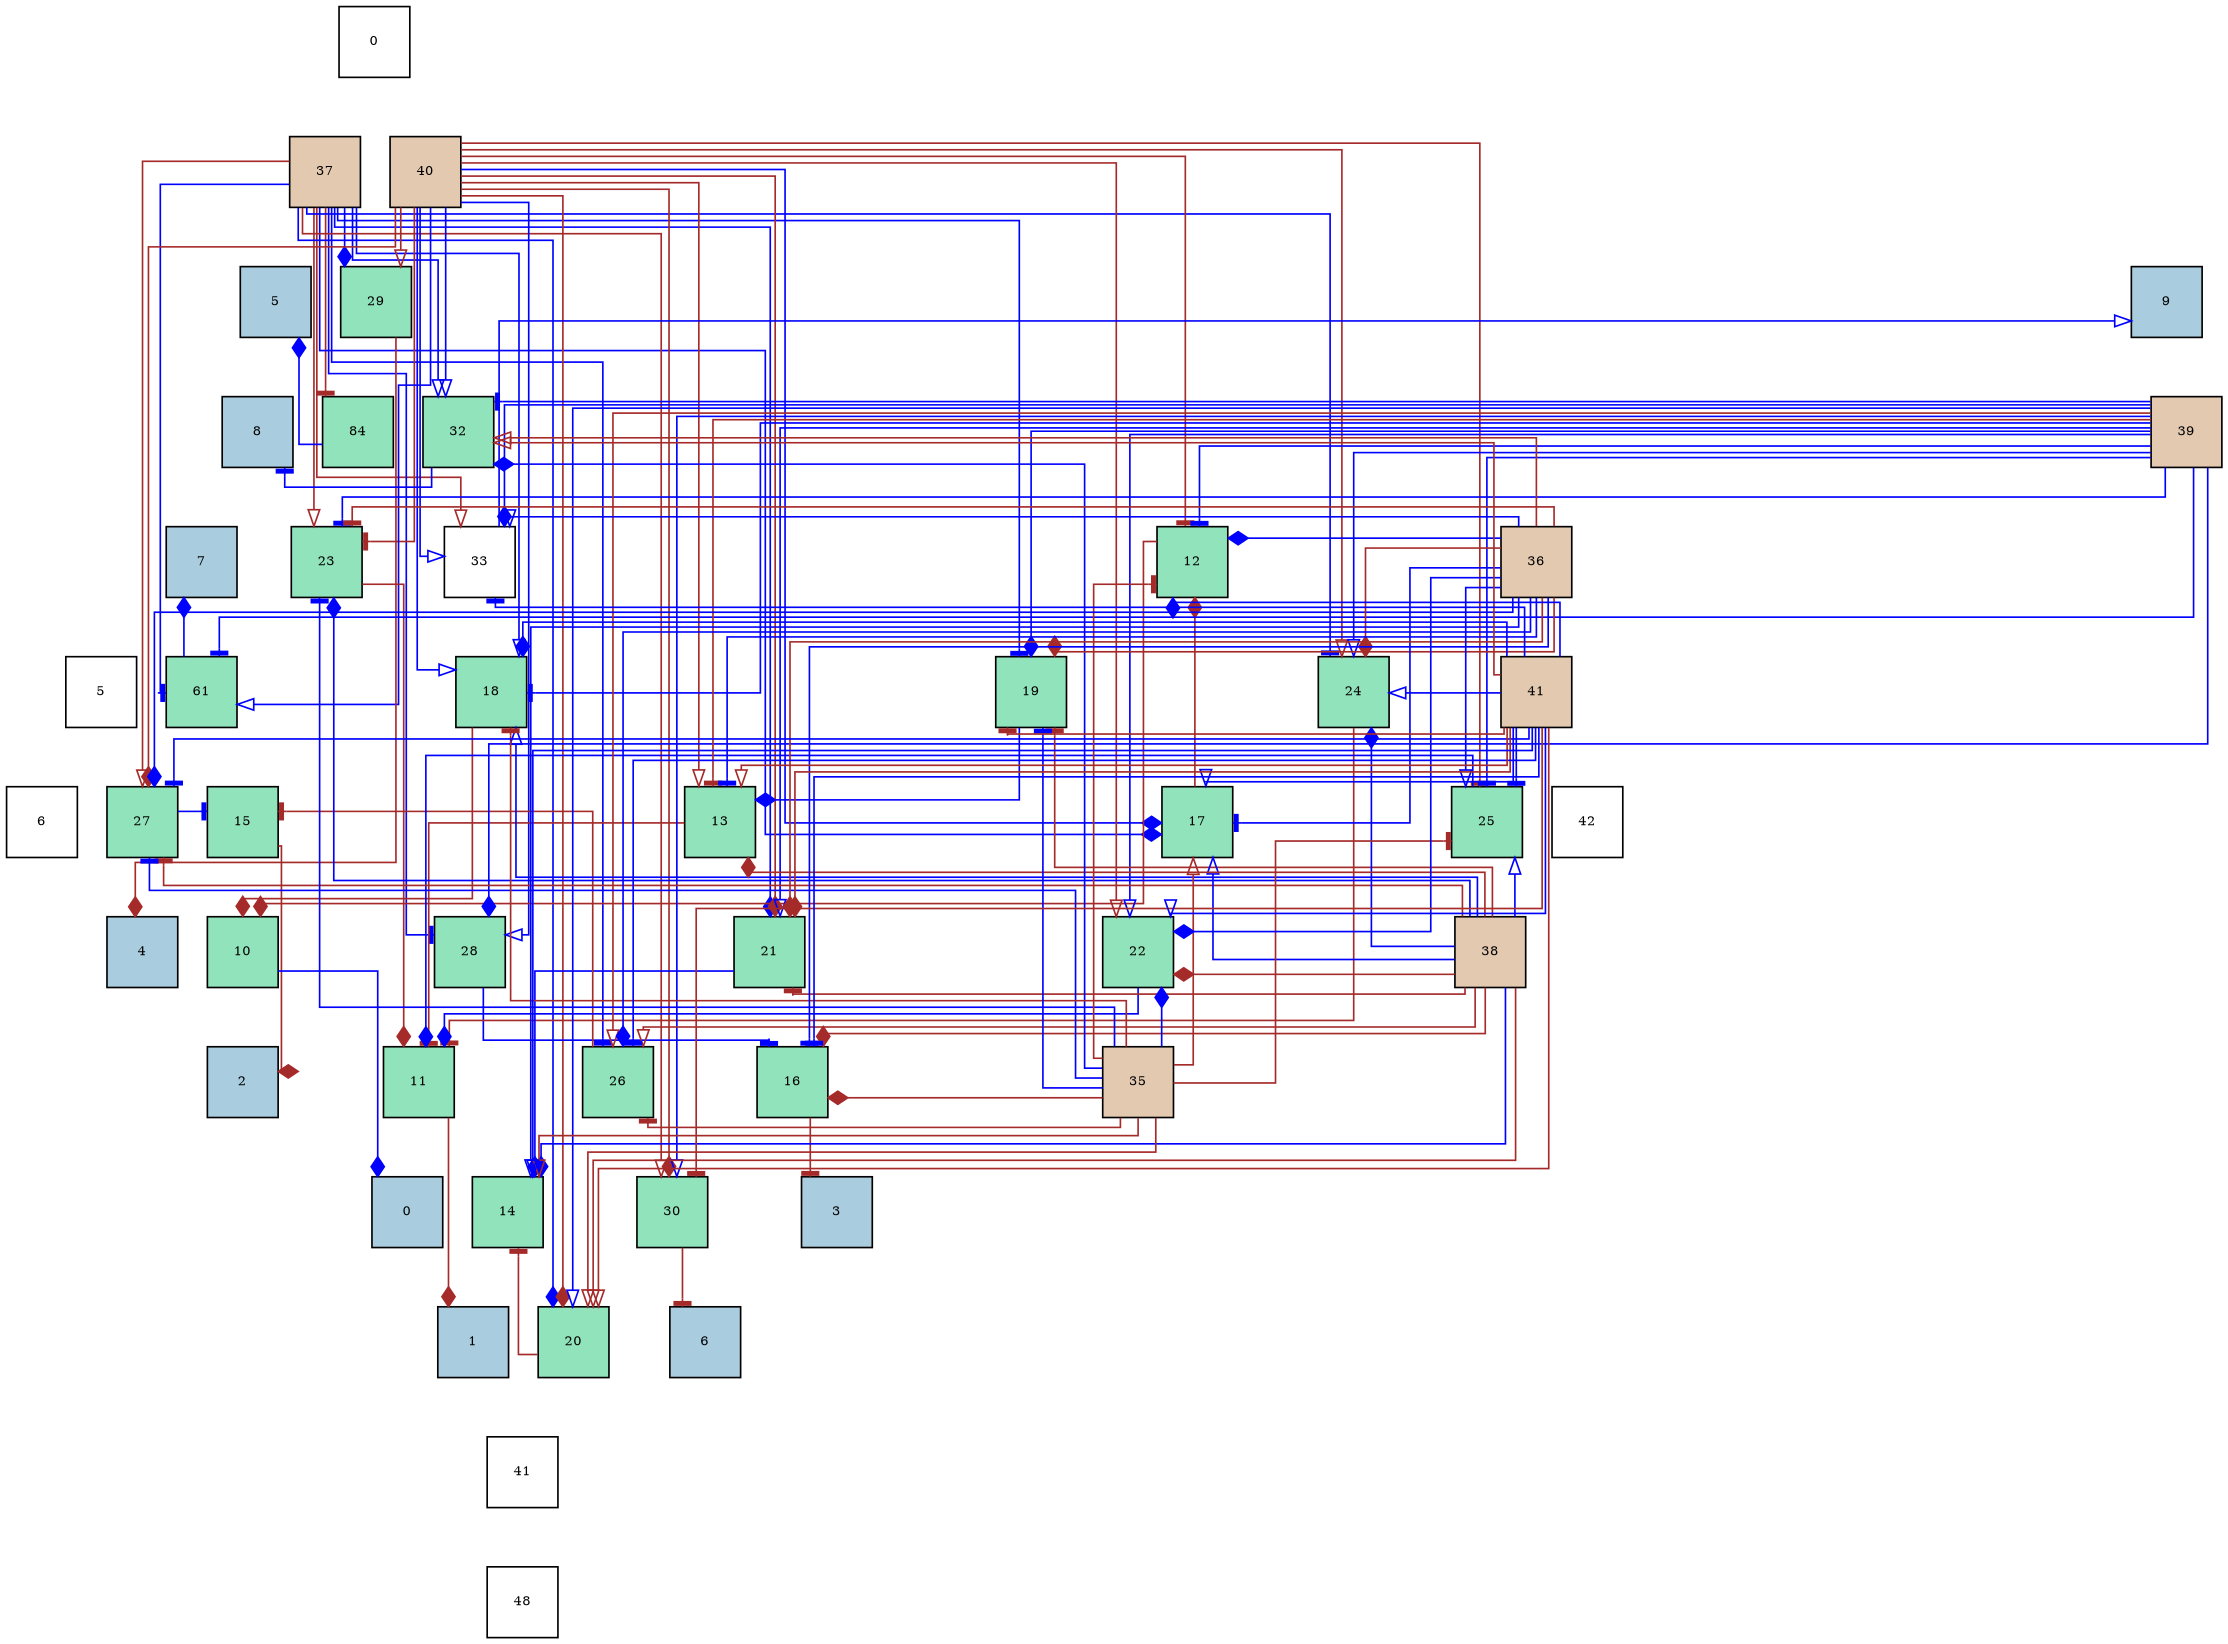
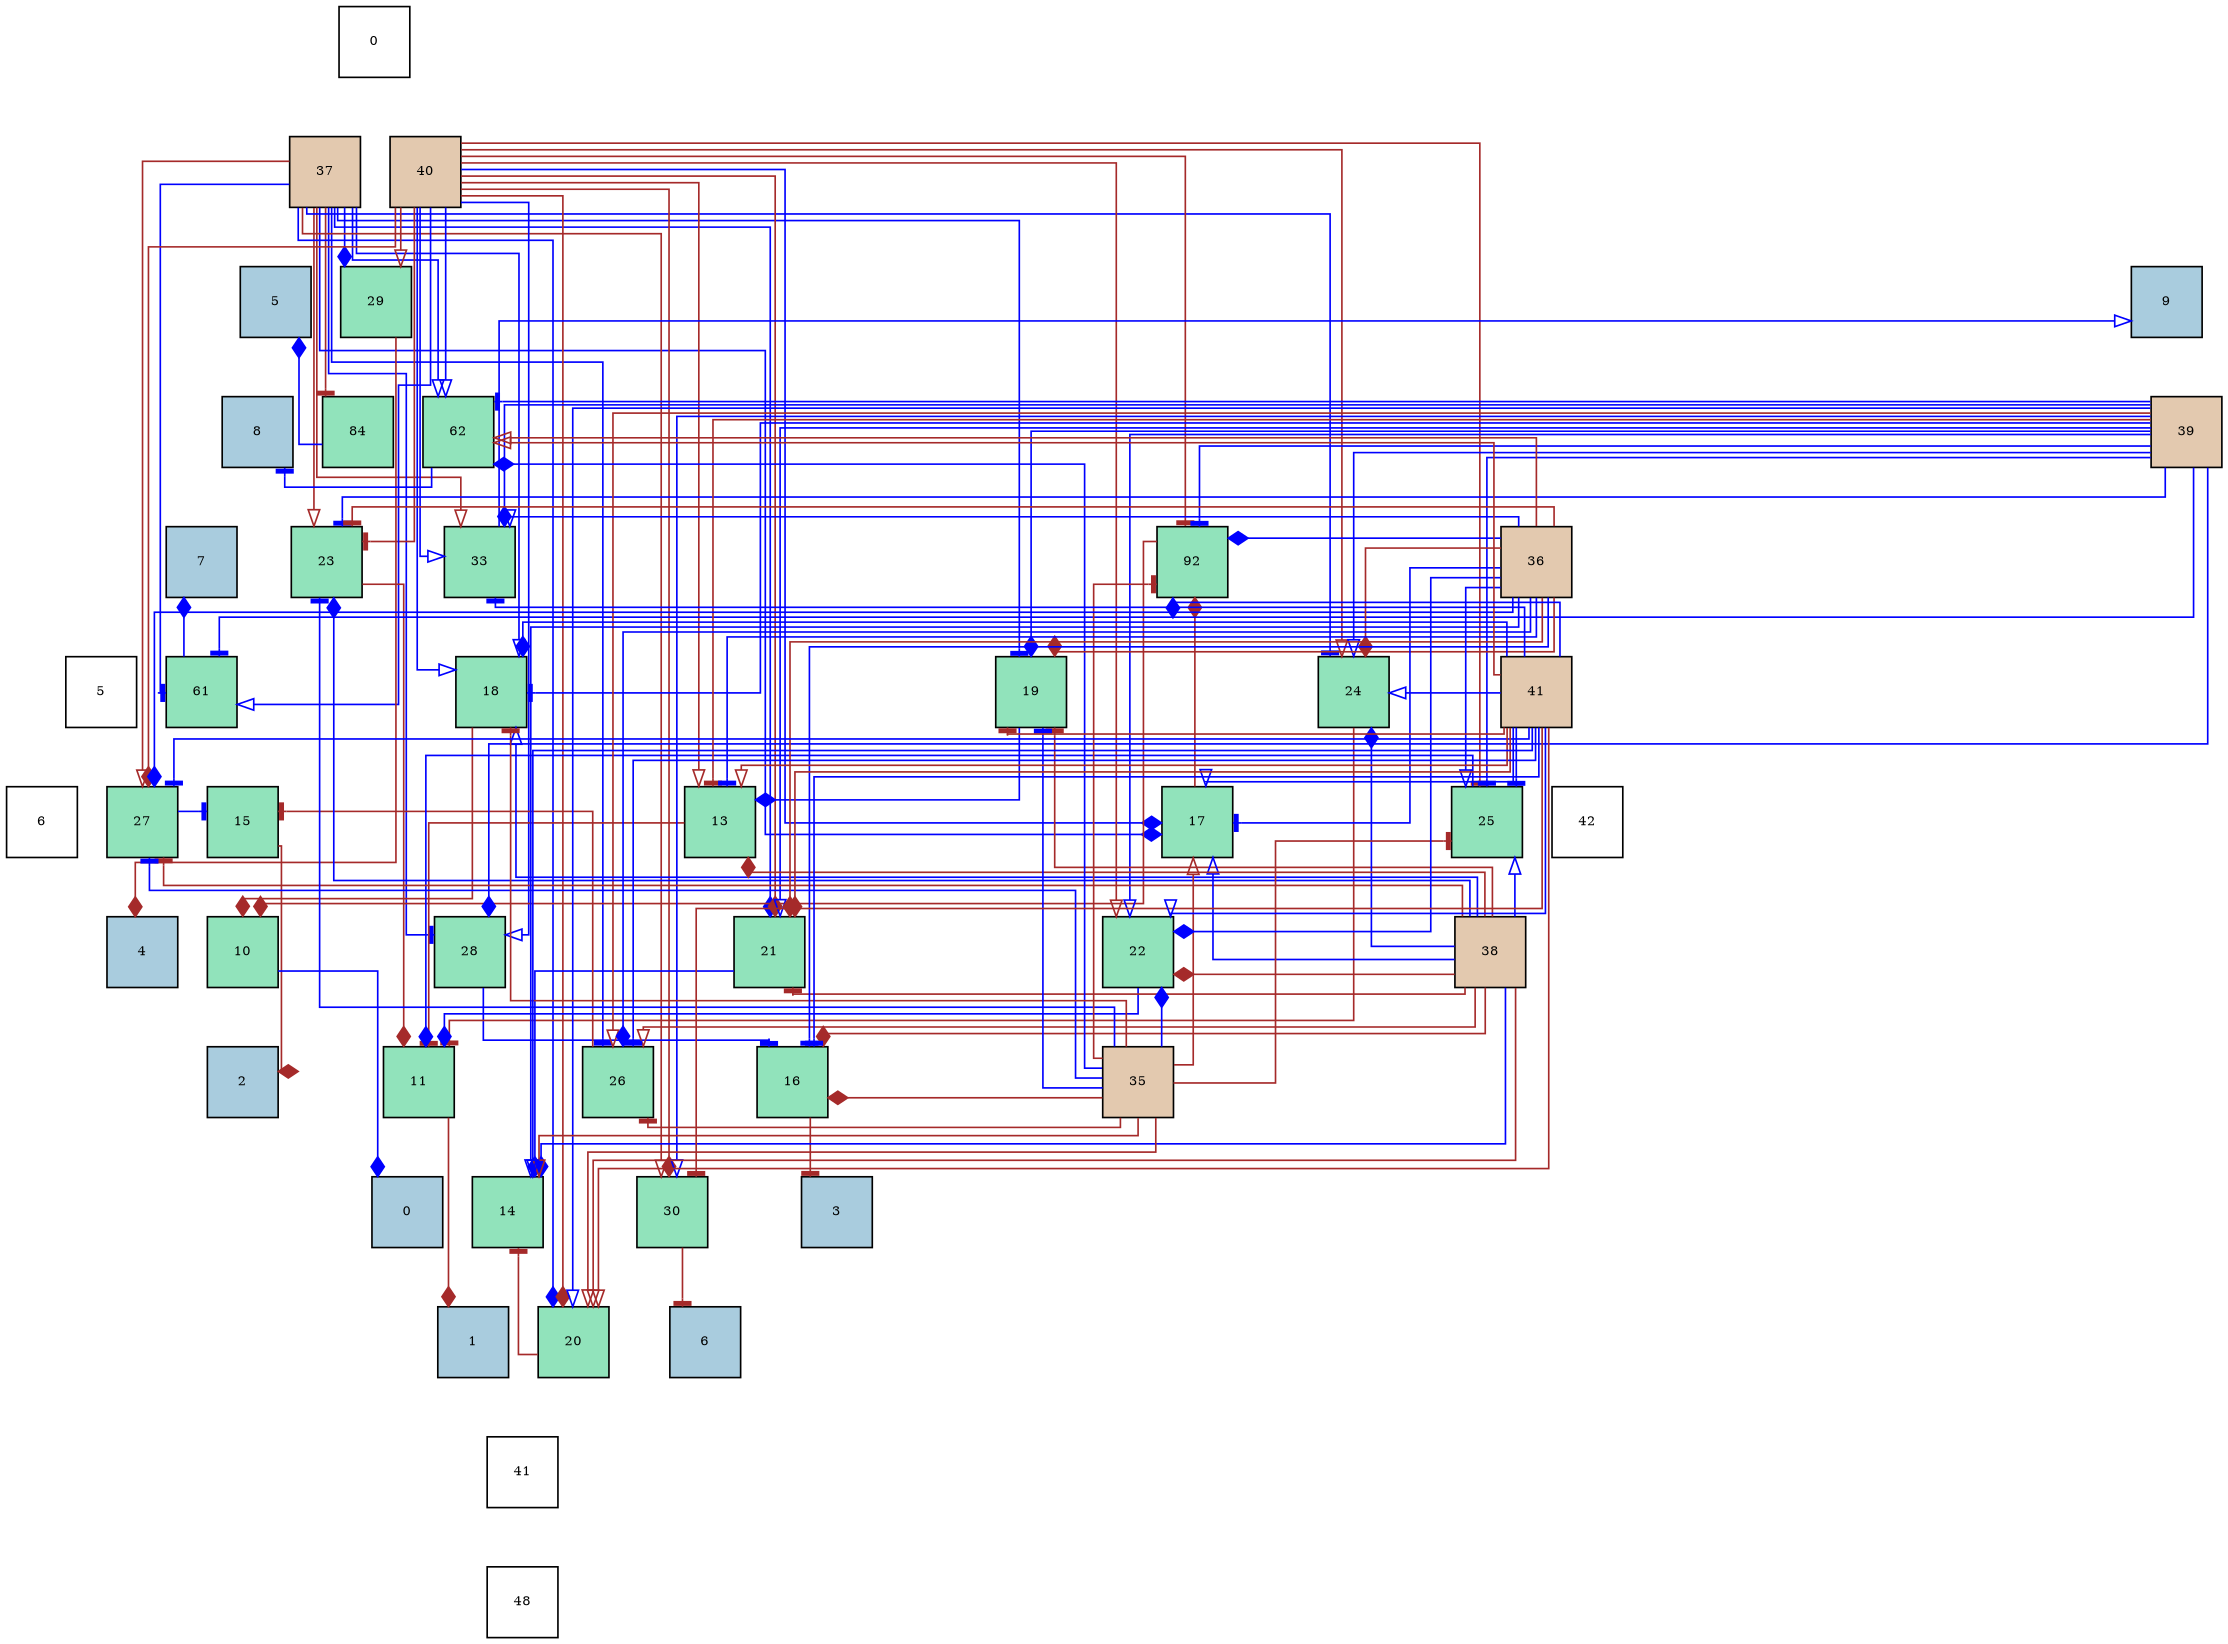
(458, 432) -> (458, 432)
(480, 562) -> (480, 562)
(1192, 562) -> (1192, 562)
